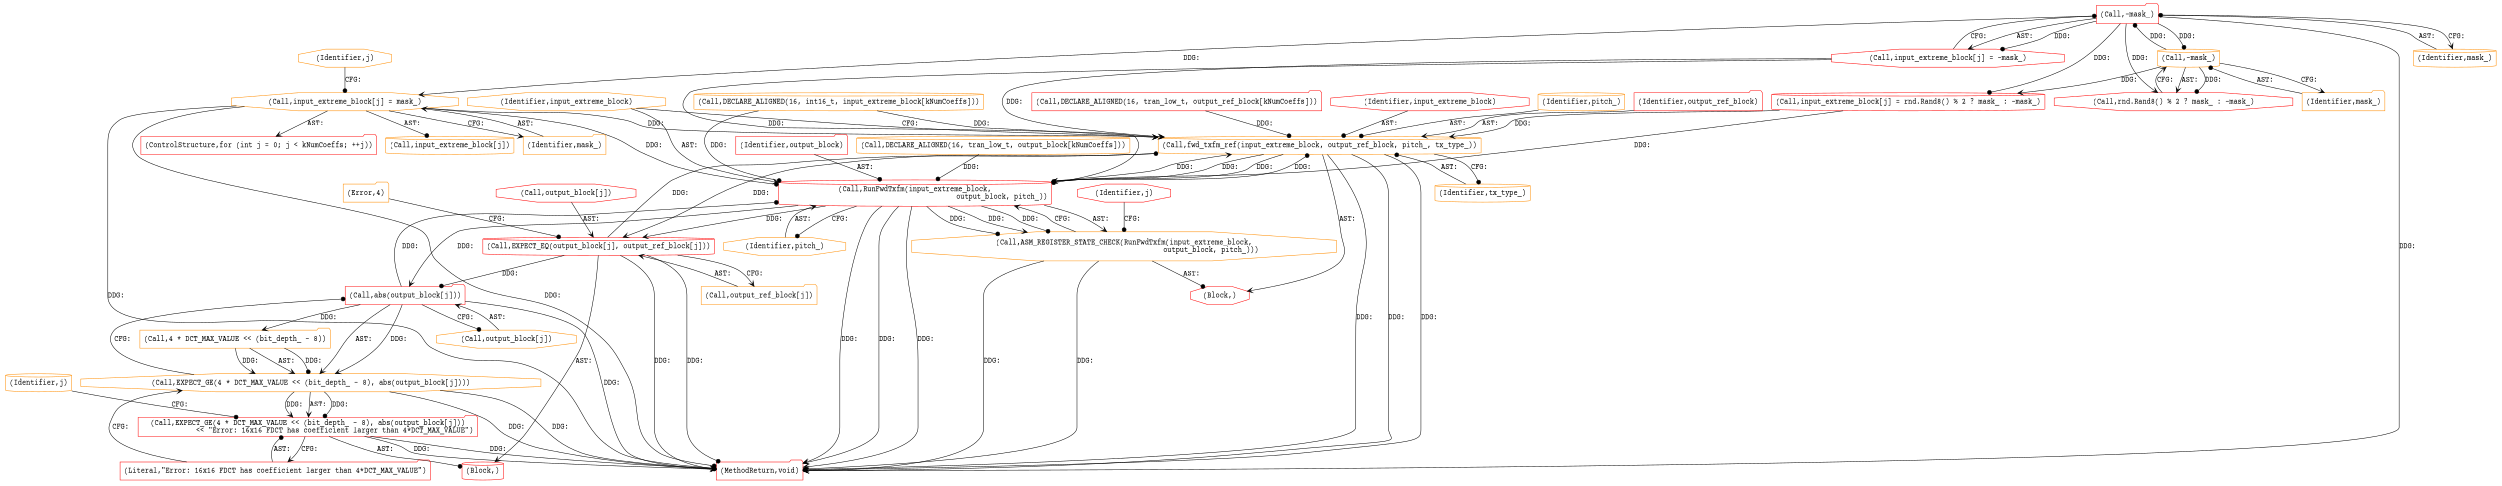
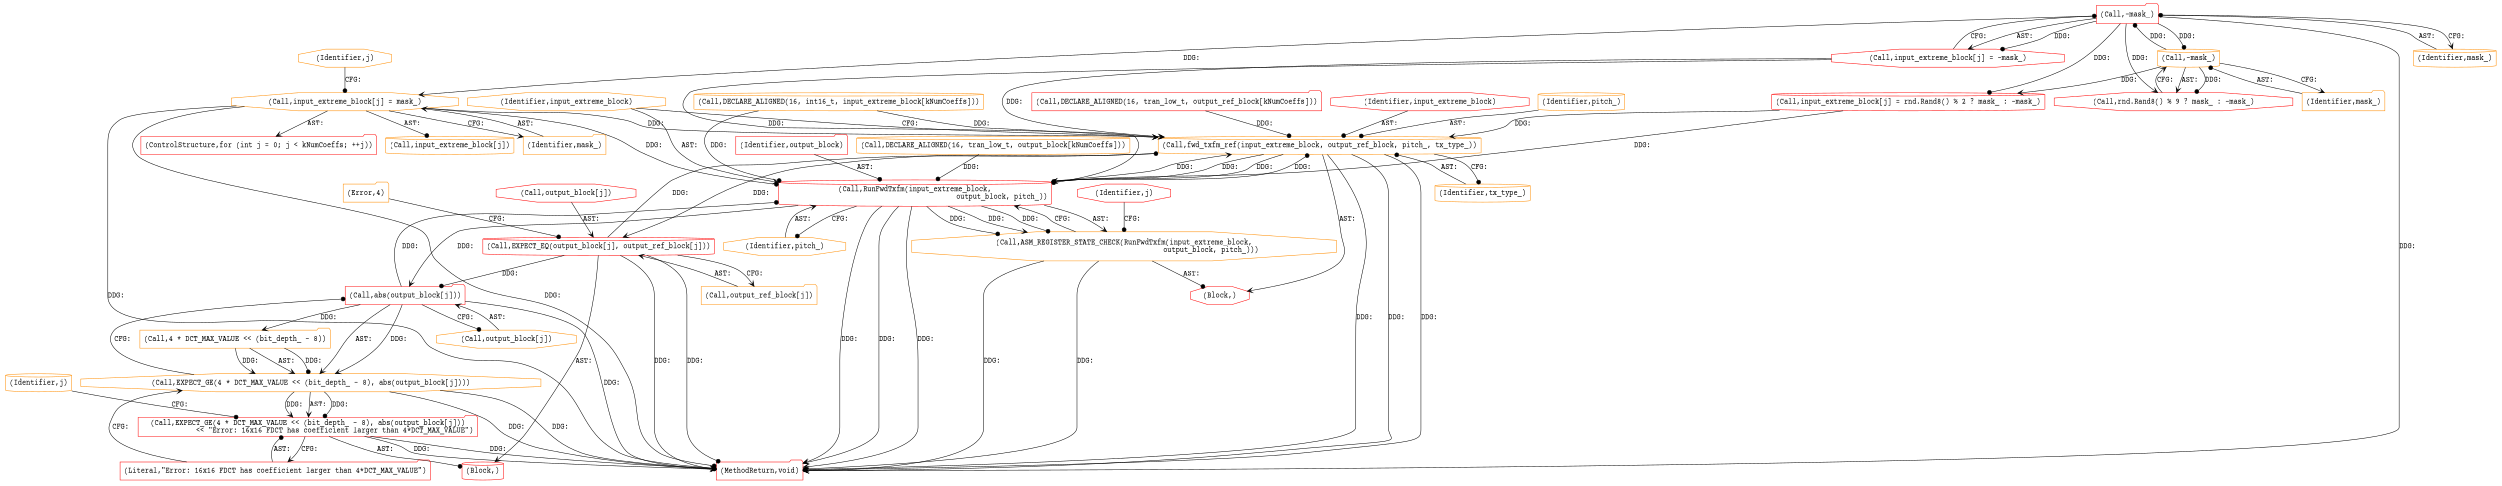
(1698, 102) -> none
(2174, 102) -> (2174, 102)
(737, 220) -> none
